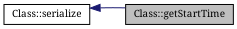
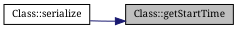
(113, 8) -> (103, 21)
